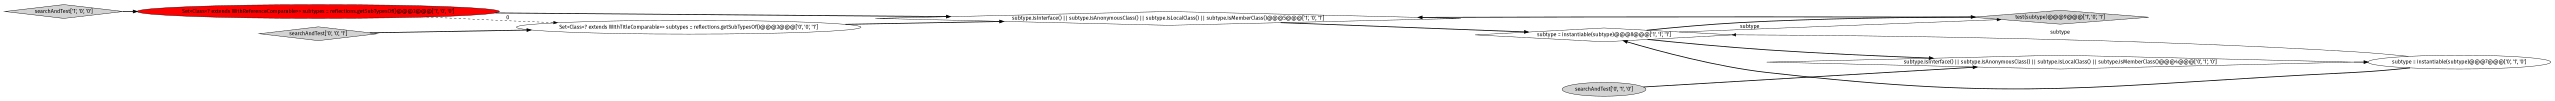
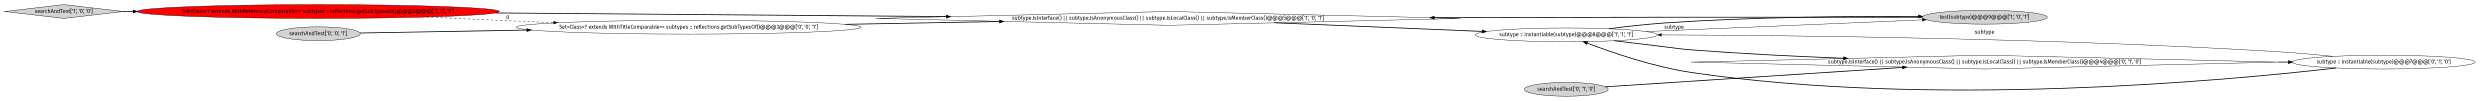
(2060, 17) -> (1985, 17)
(318, 34) -> (318, 34)
(1604, 35) -> (1566, 35)
